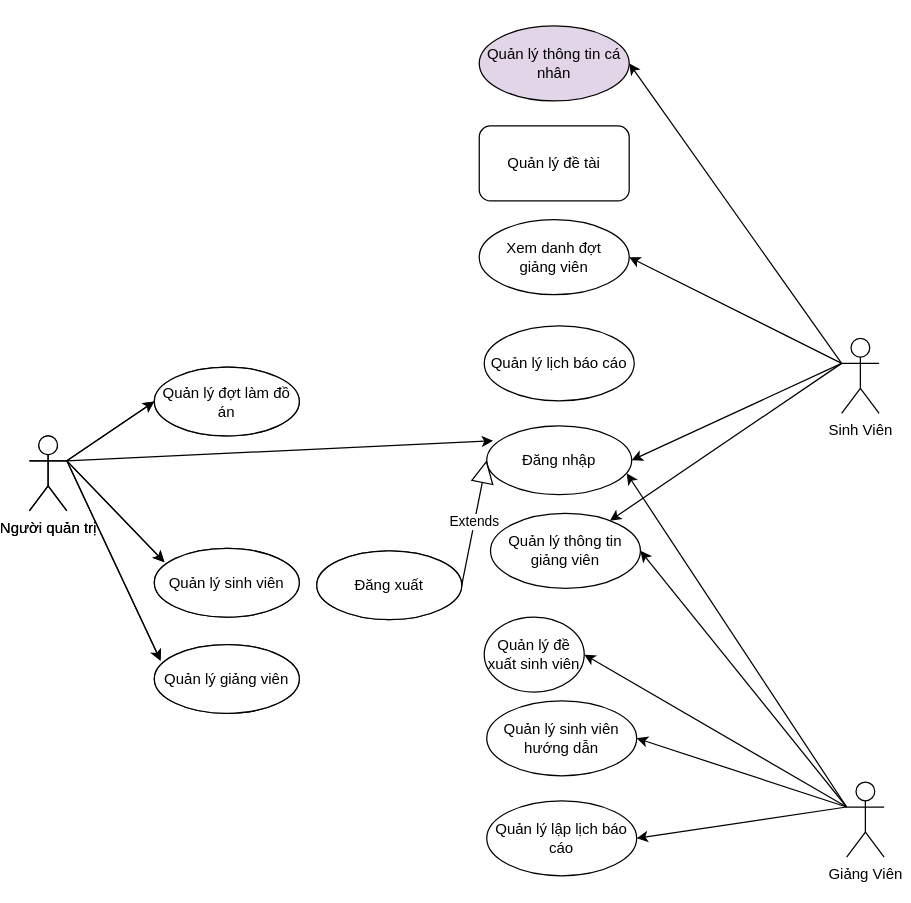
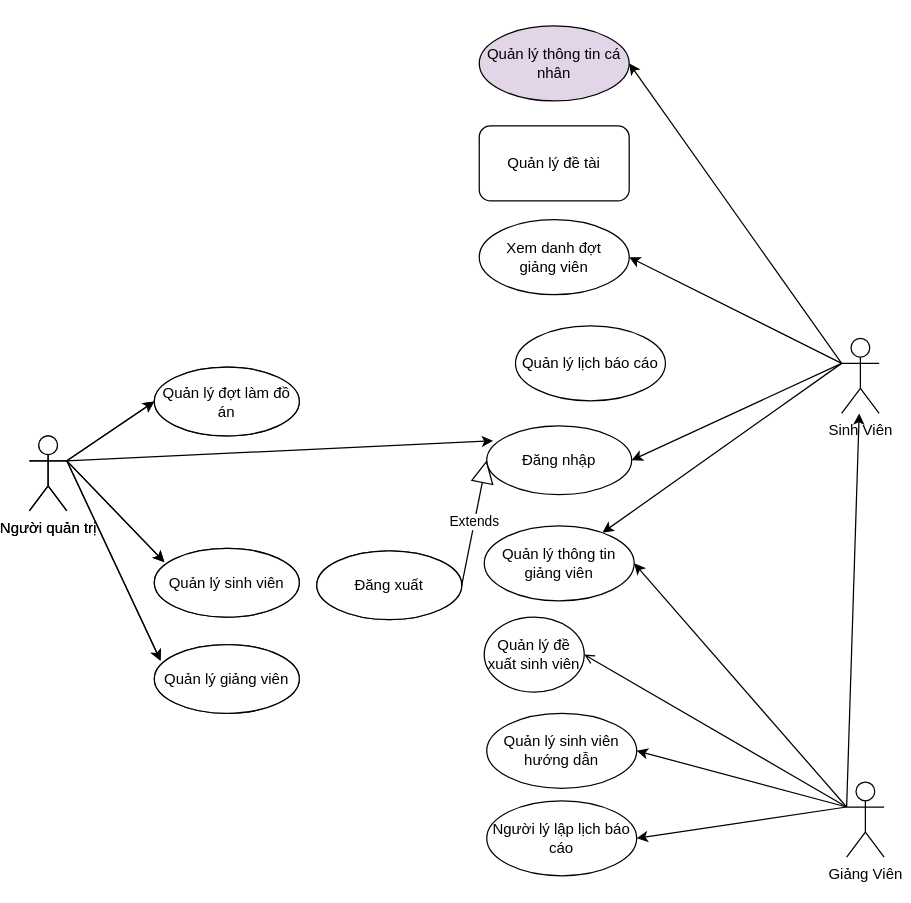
(559, 363) -> (591, 363)
(566, 551) -> (559, 563)
(735, 637) -> (853, 612)
(592, 659) -> (590, 658)
(562, 738) -> (562, 751)
(562, 838) -> (562, 838)
